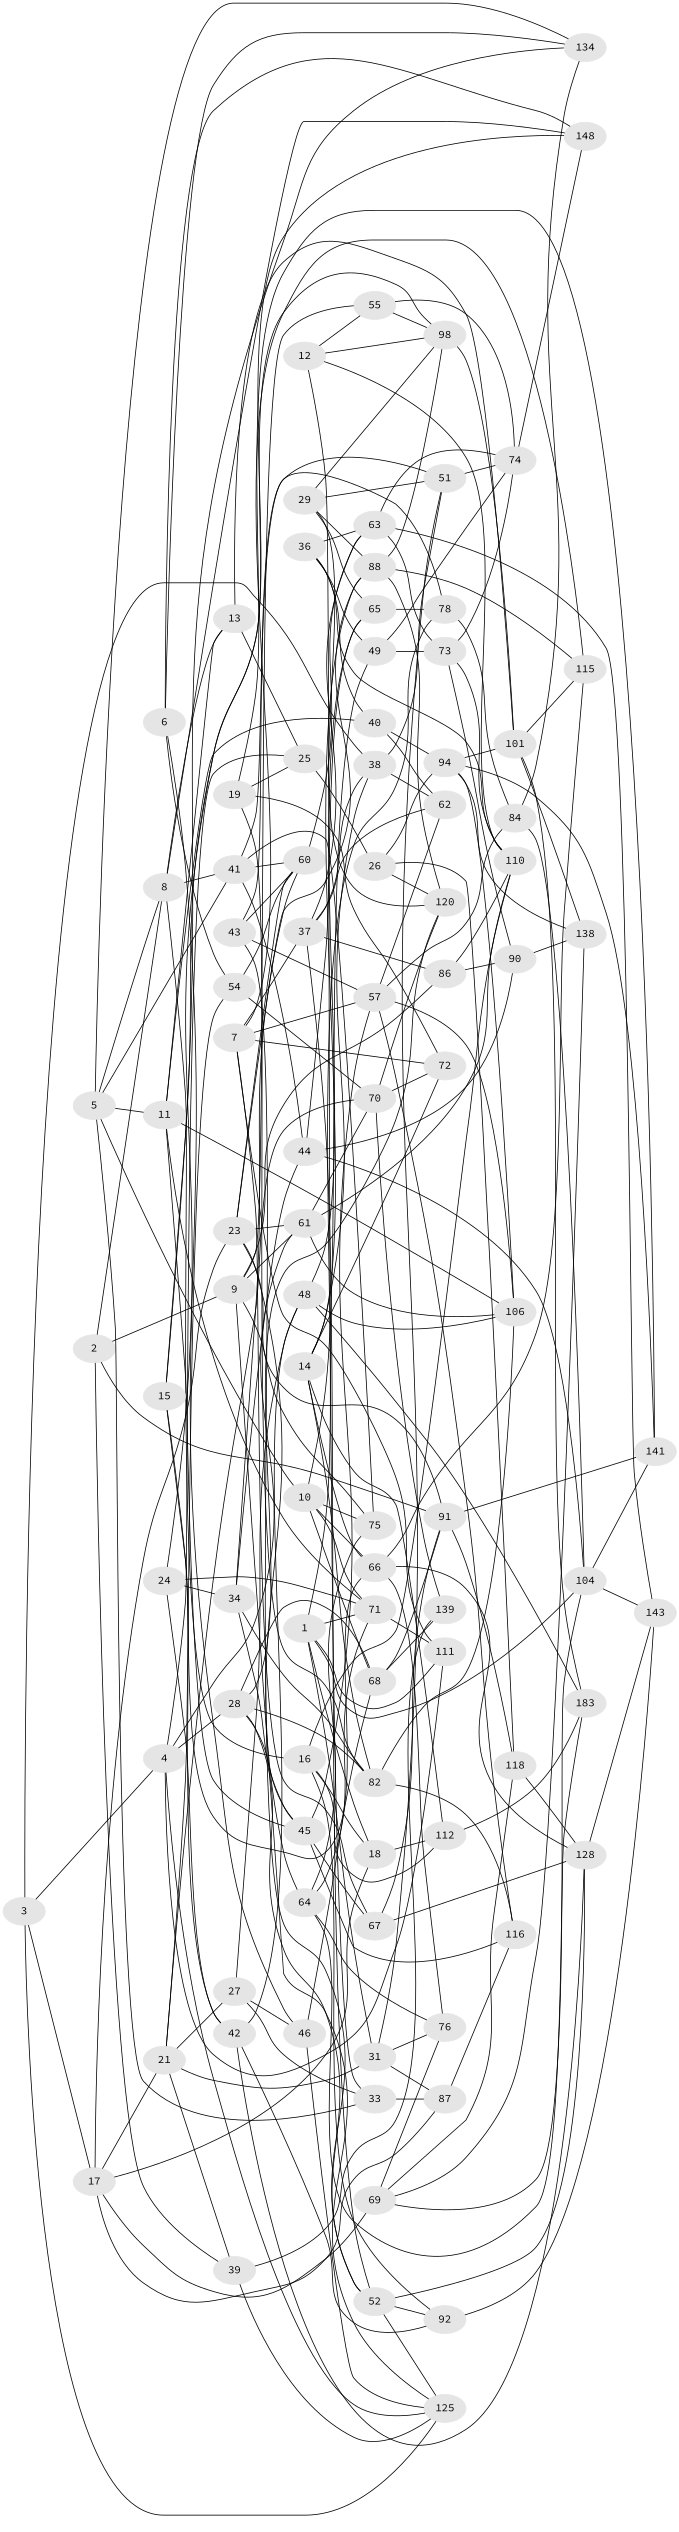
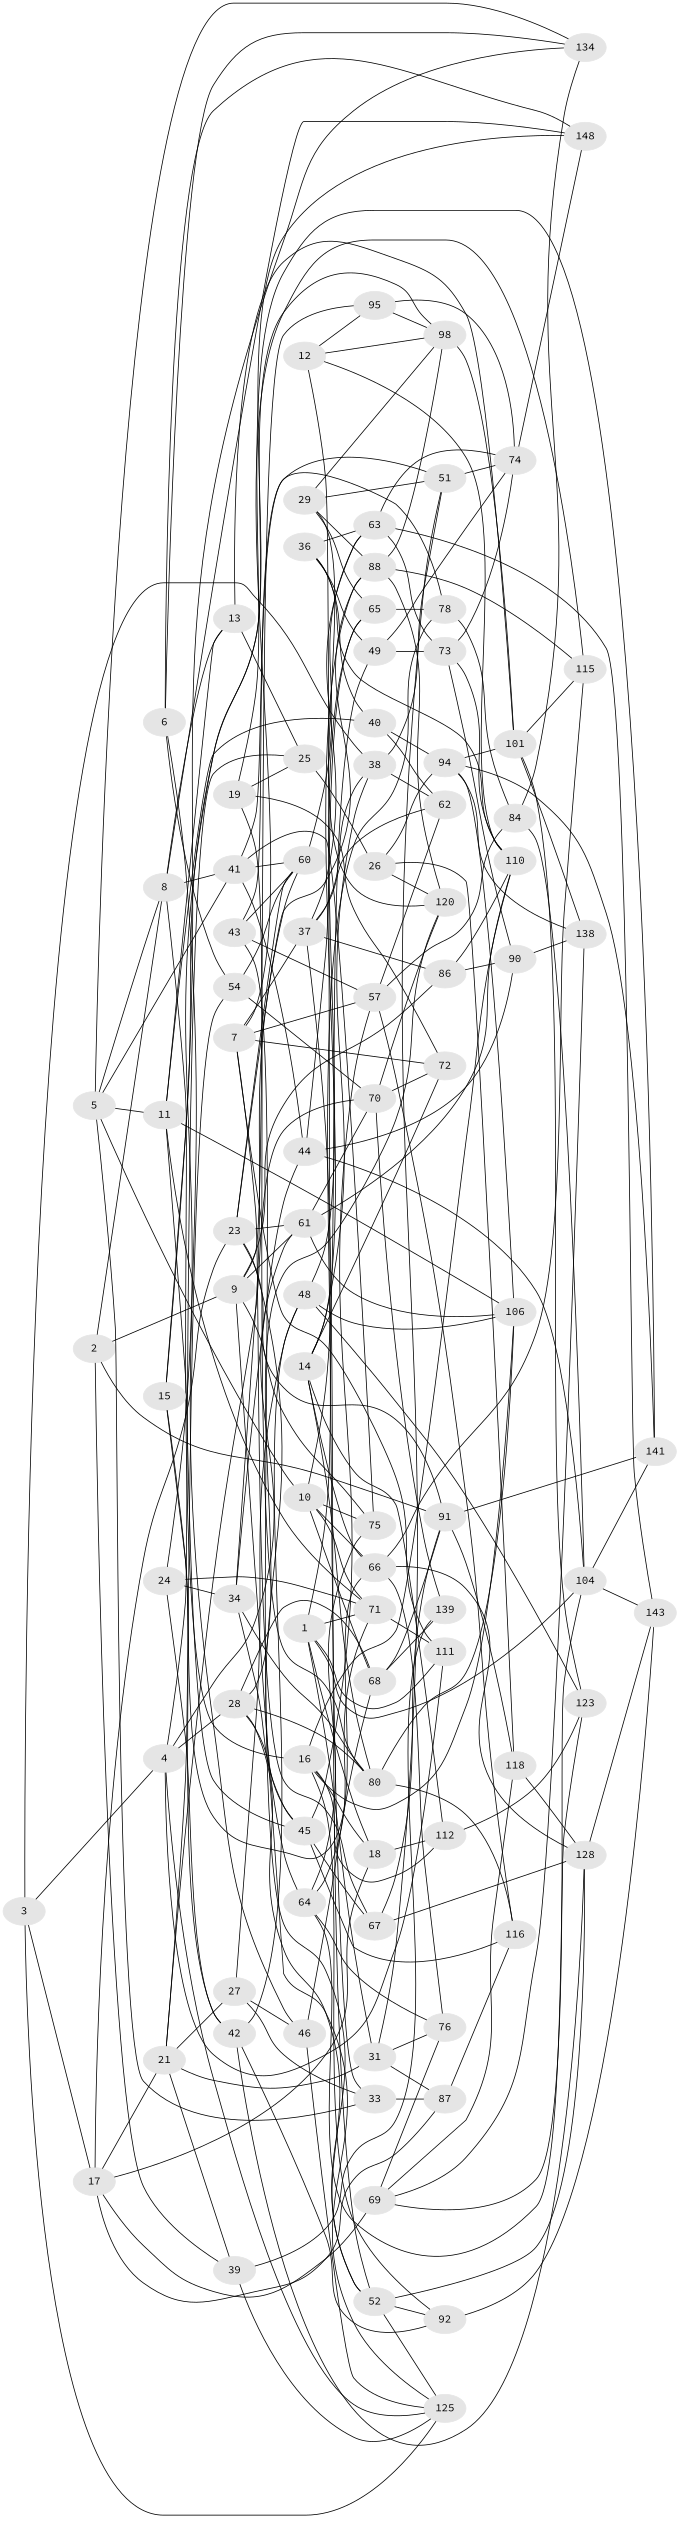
(375, 305) -> (375, 305)
(493, 1127) -> (472, 1685)
(585, 1703) -> (585, 1703)
(375, 1783) -> (375, 1783)
